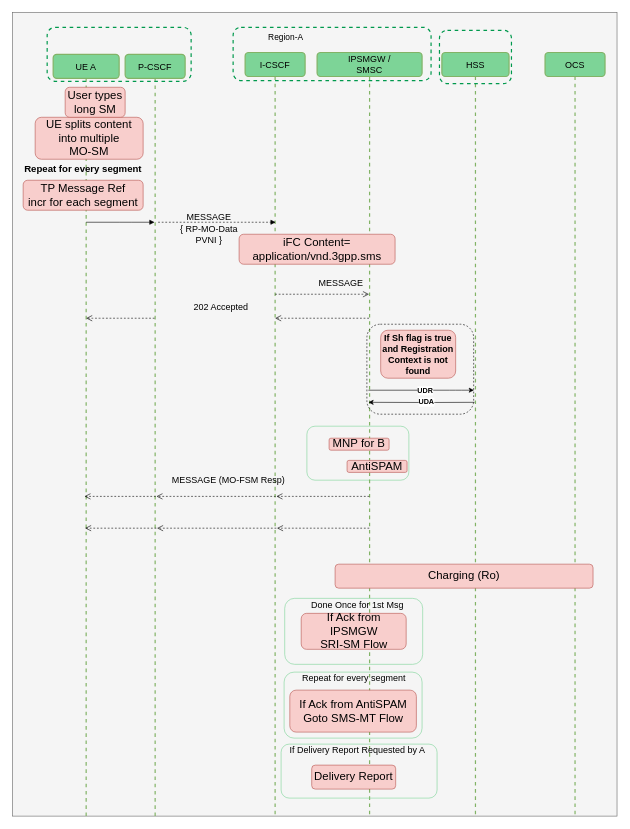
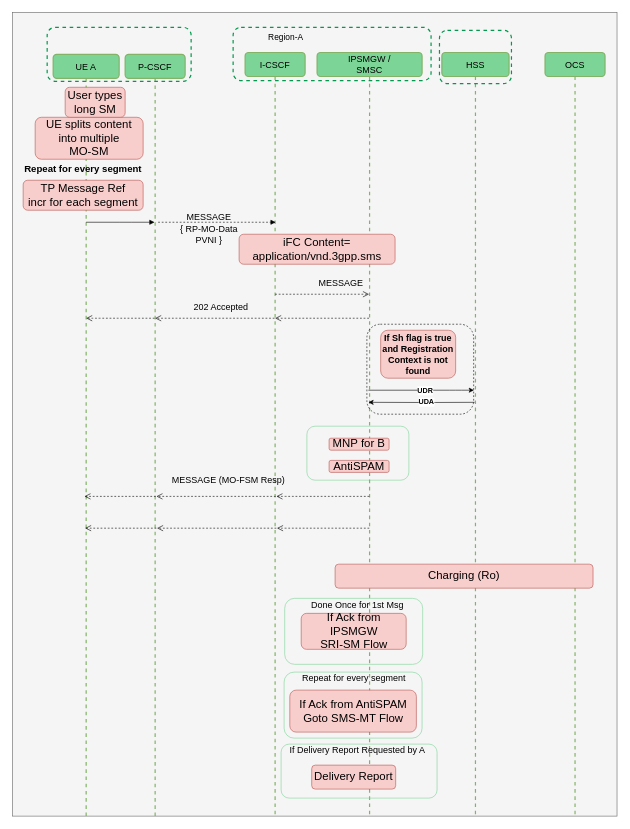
none -> (218, 318)
(377, 467) -> (359, 467)
